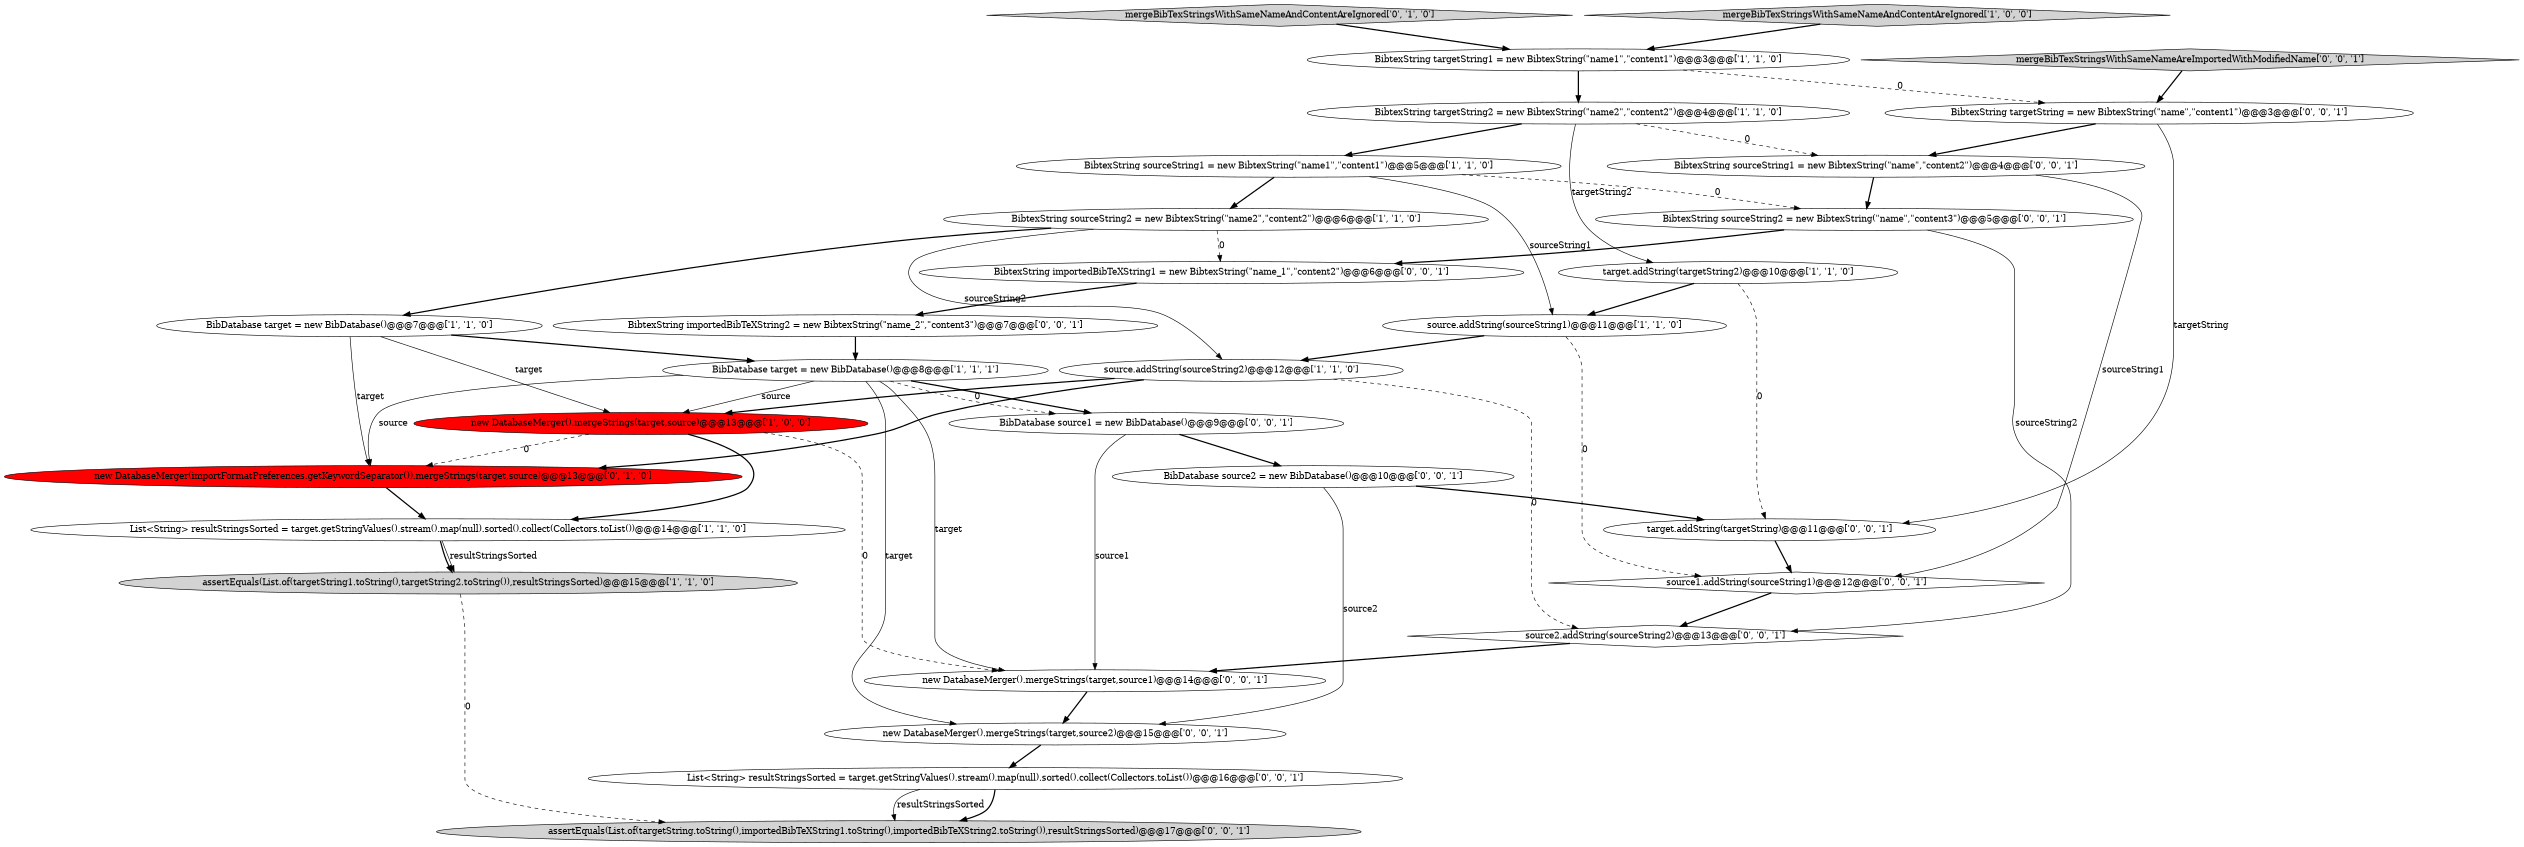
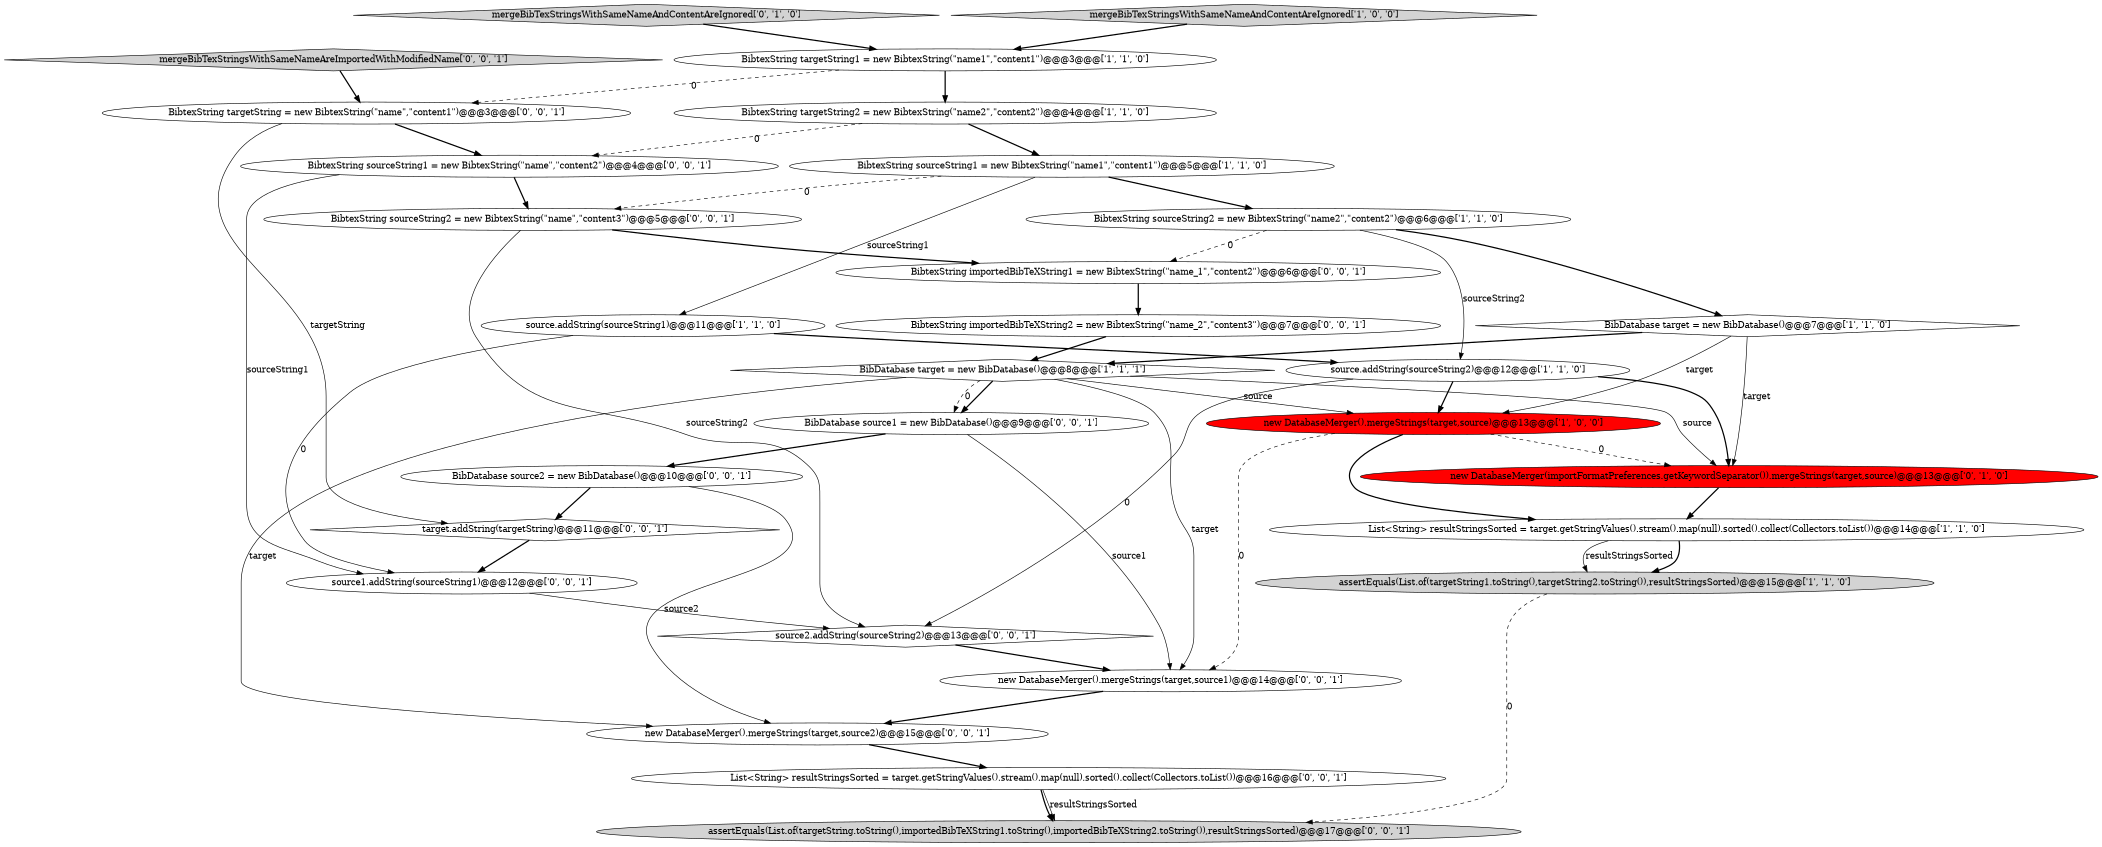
(1728, 273) -> none
(349, 326) -> (1748, 326)
(855, 370) -> (1003, 370)
(1531, 432) -> (1142, 485)
(1582, 495) -> (337, 403)
(1770, 530) -> (545, 530)
(1797, 583) -> (462, 583)
(1729, 609) -> (676, 612)
